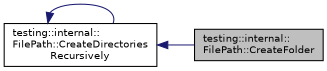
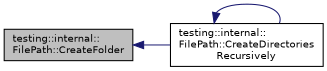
(181, 45) -> (157, 45)
